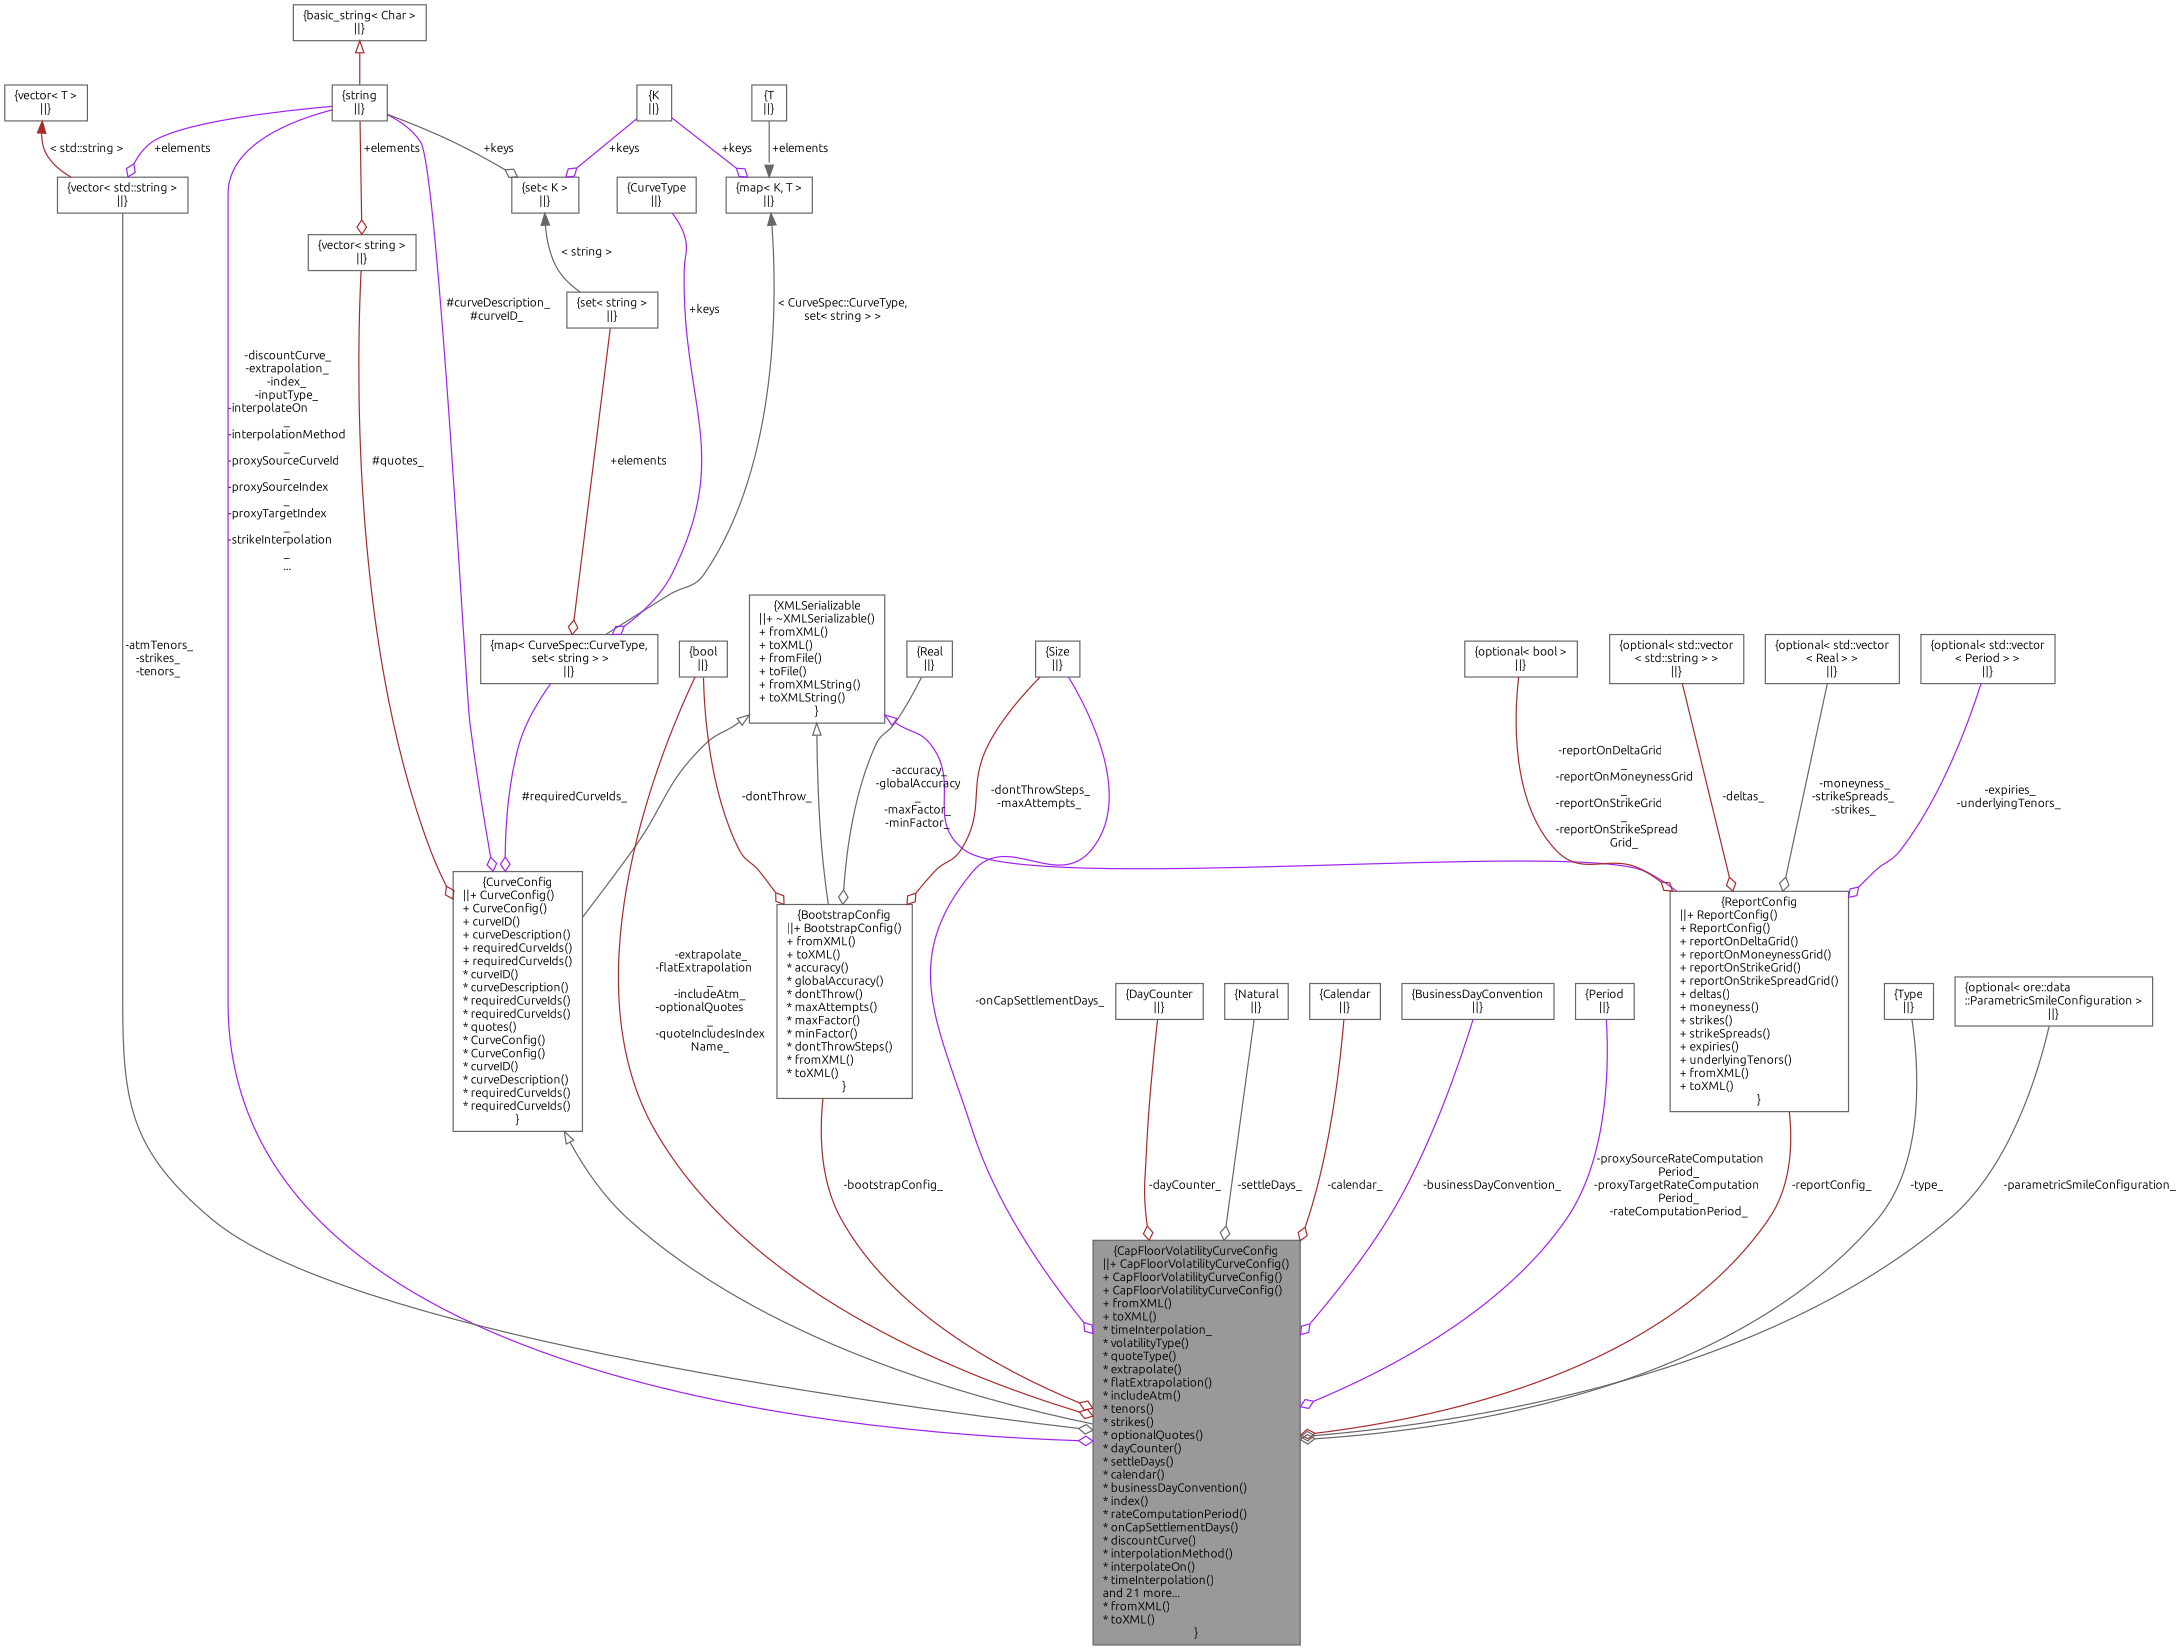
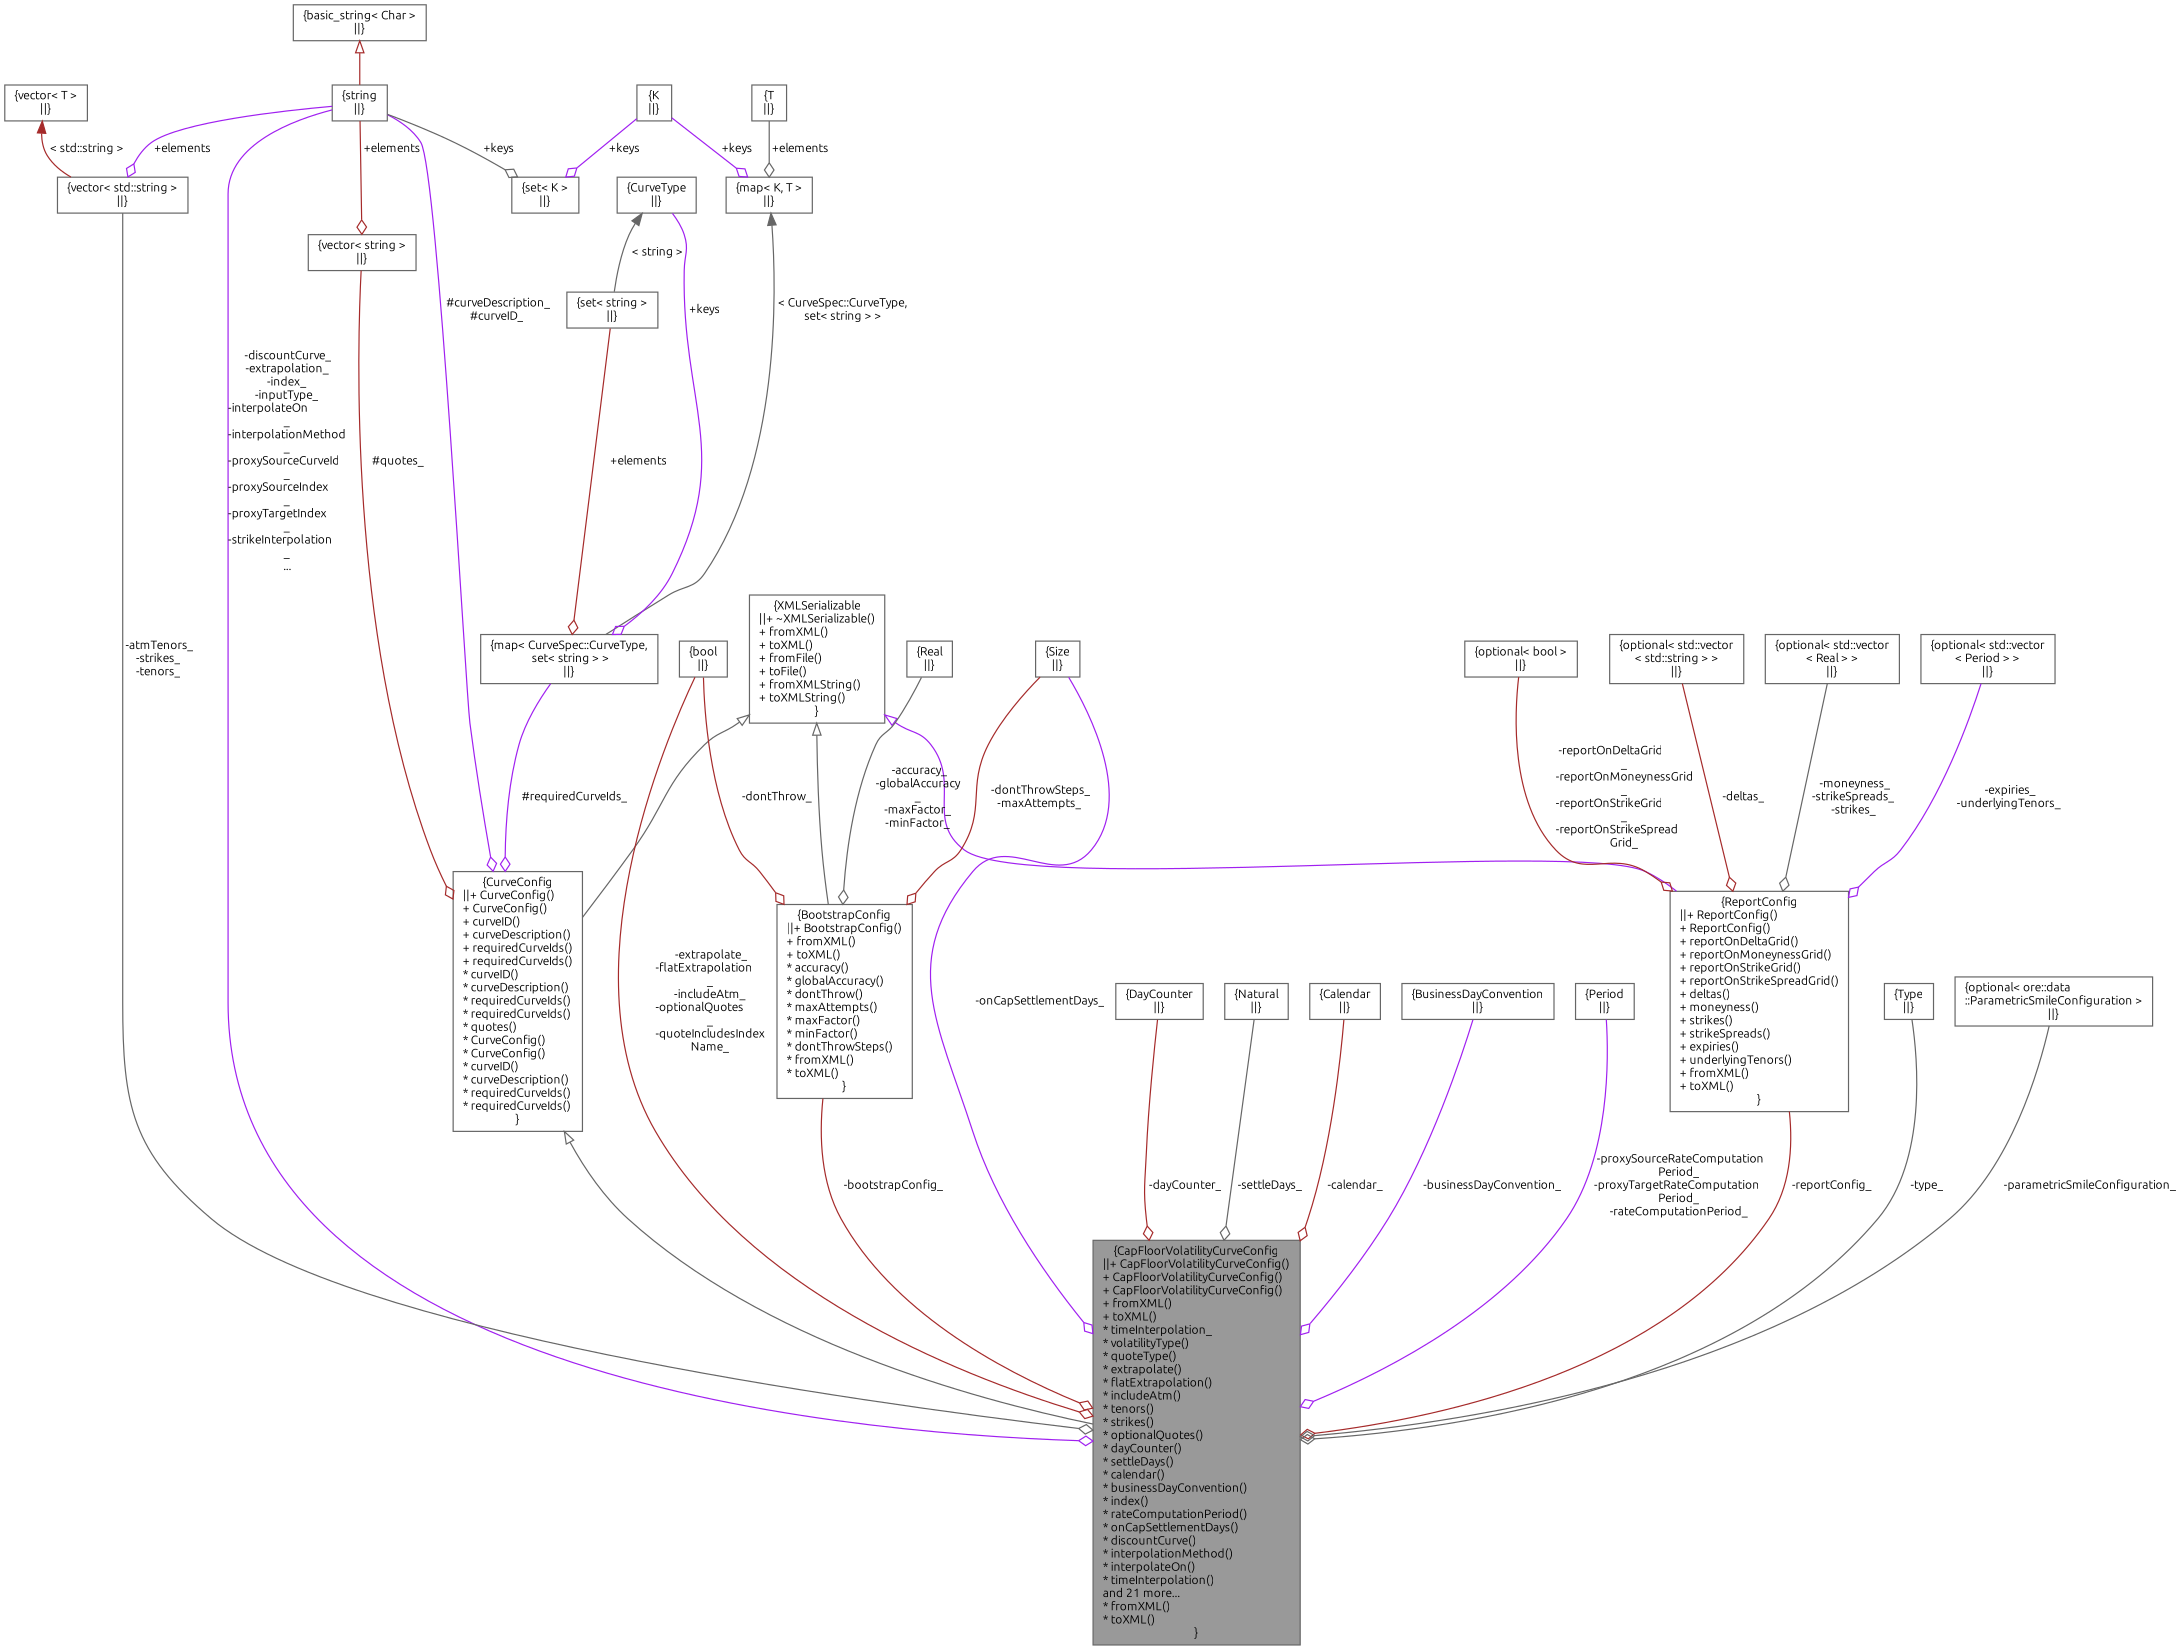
(769, 142) -> (769, 142)
(555, 263) -> (621, 256)
